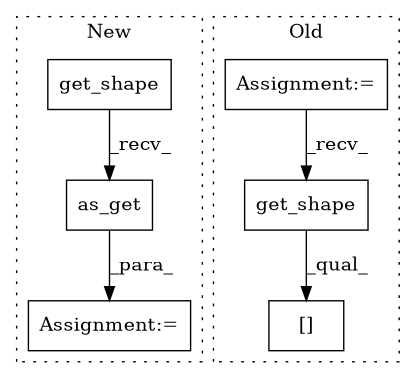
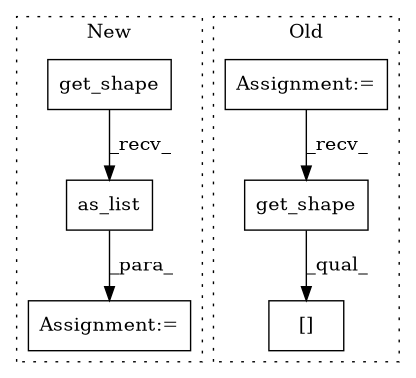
(110, 205) -> (110, 205)
